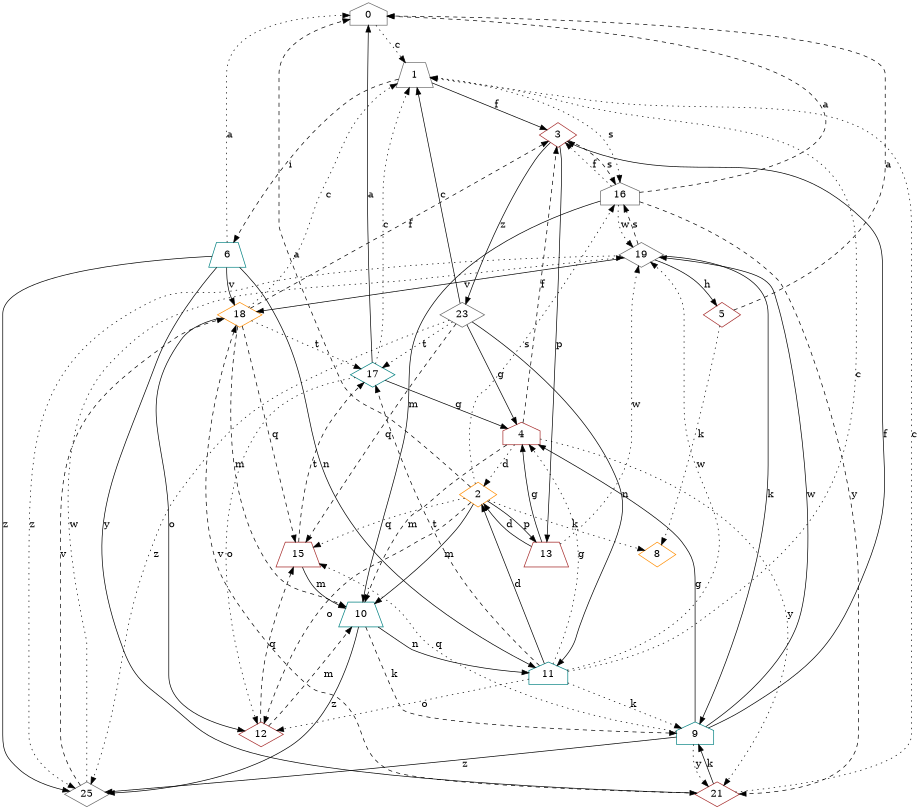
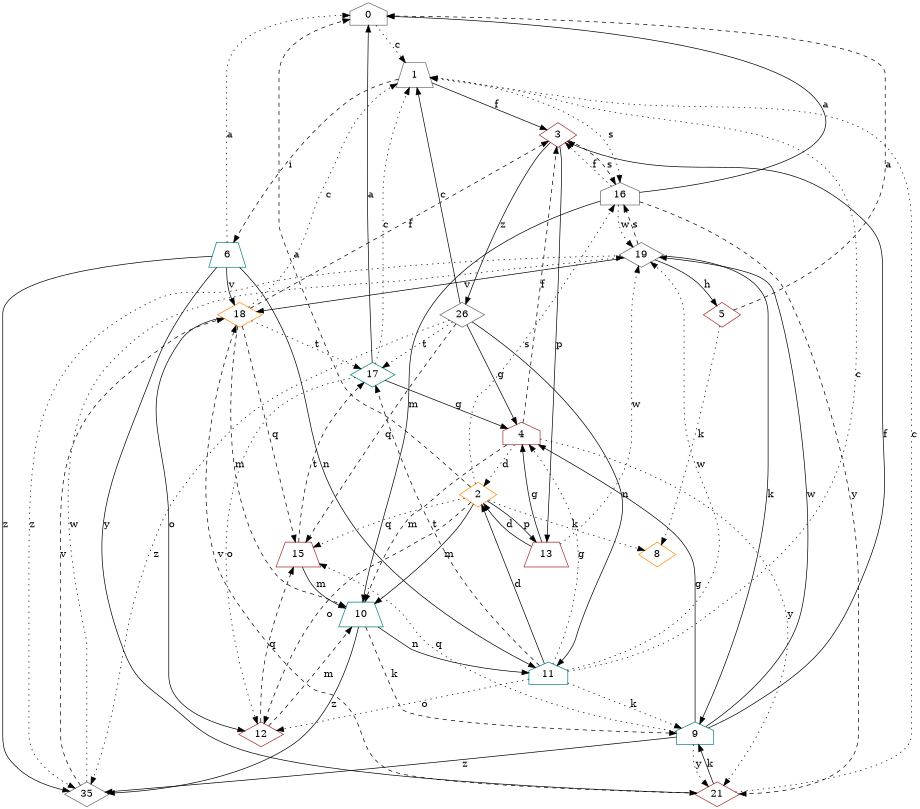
(726, 56) -> (726, 56)
(462, 315) -> (462, 315)
(87, 794) -> (87, 794)
